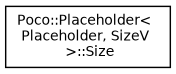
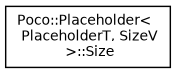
(88, 37) -> (88, 37)
